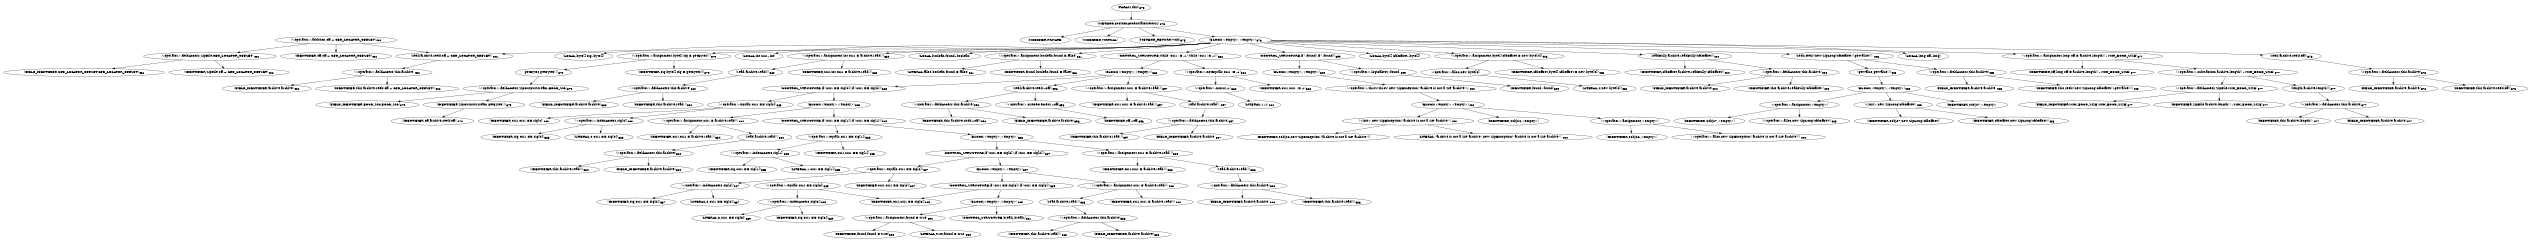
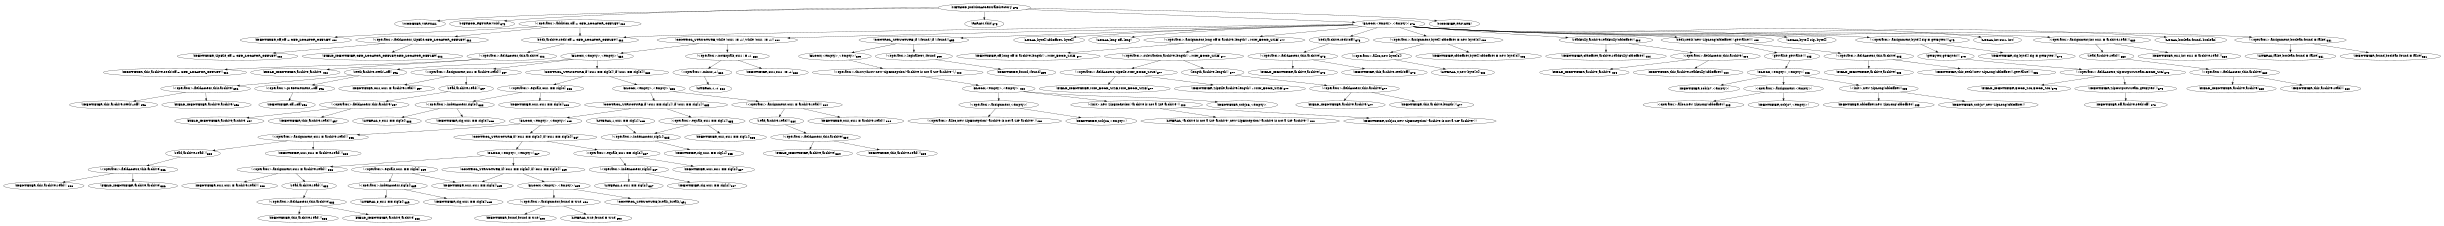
(1131, 15) -> (984, 15)
(787, 161) -> (630, 128)
